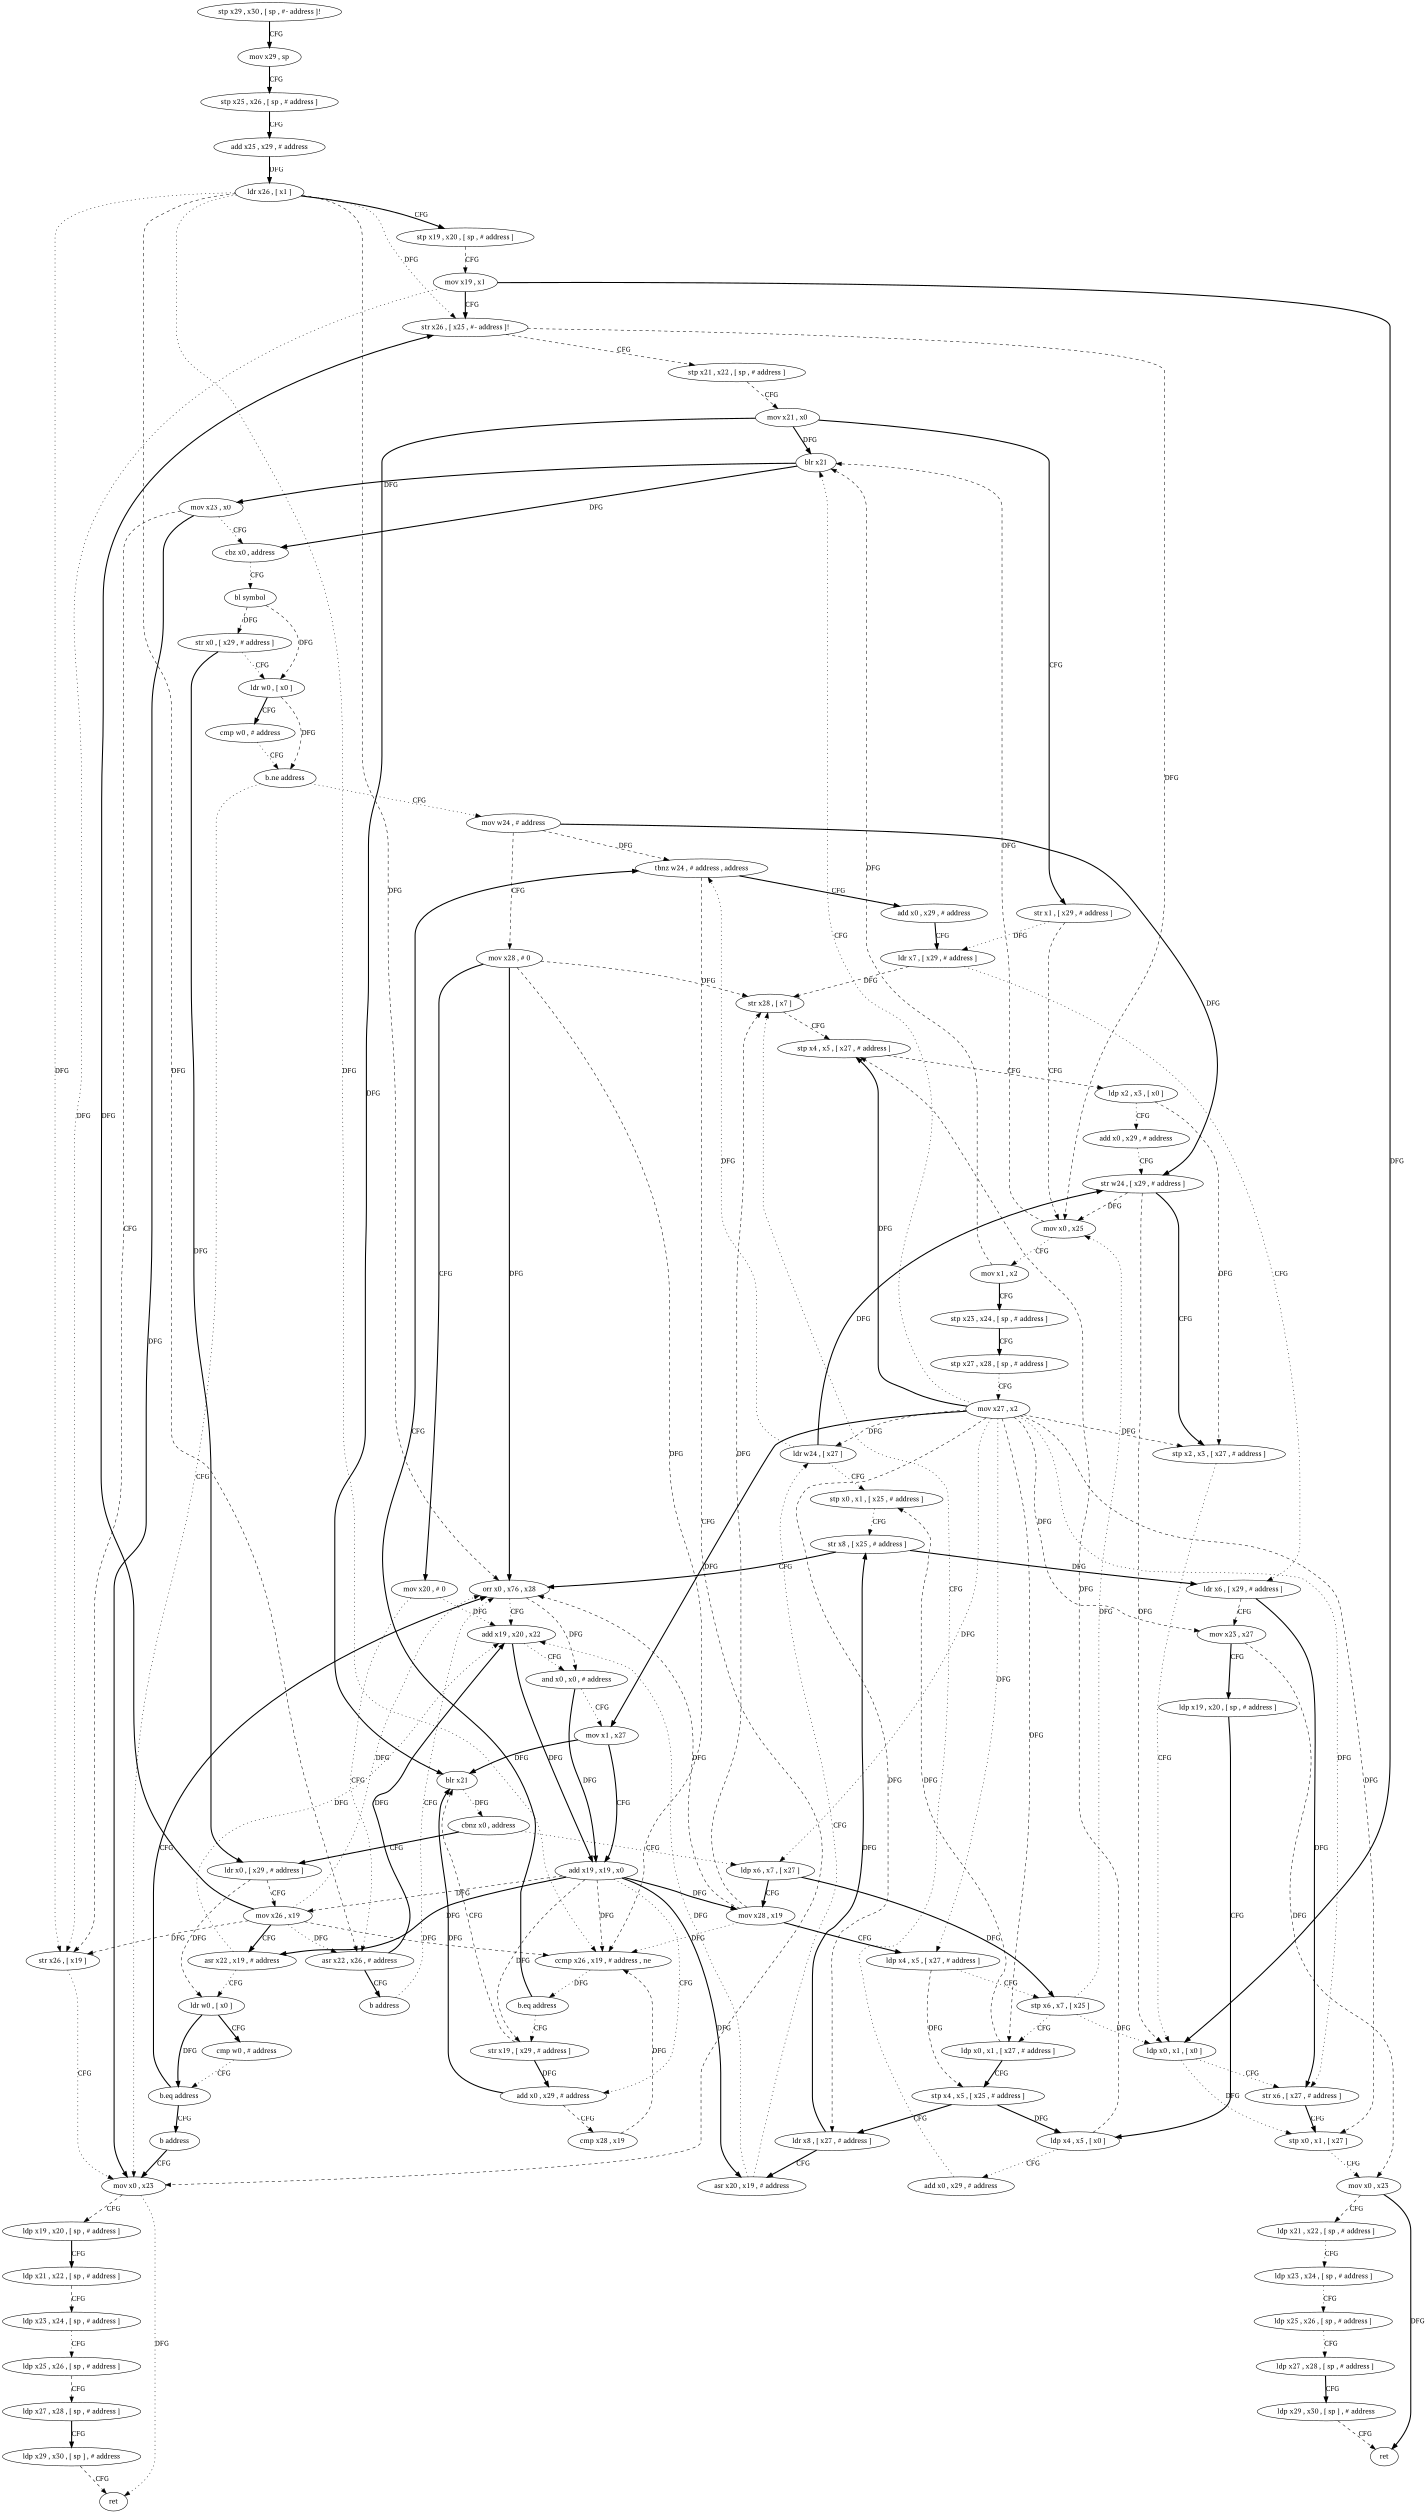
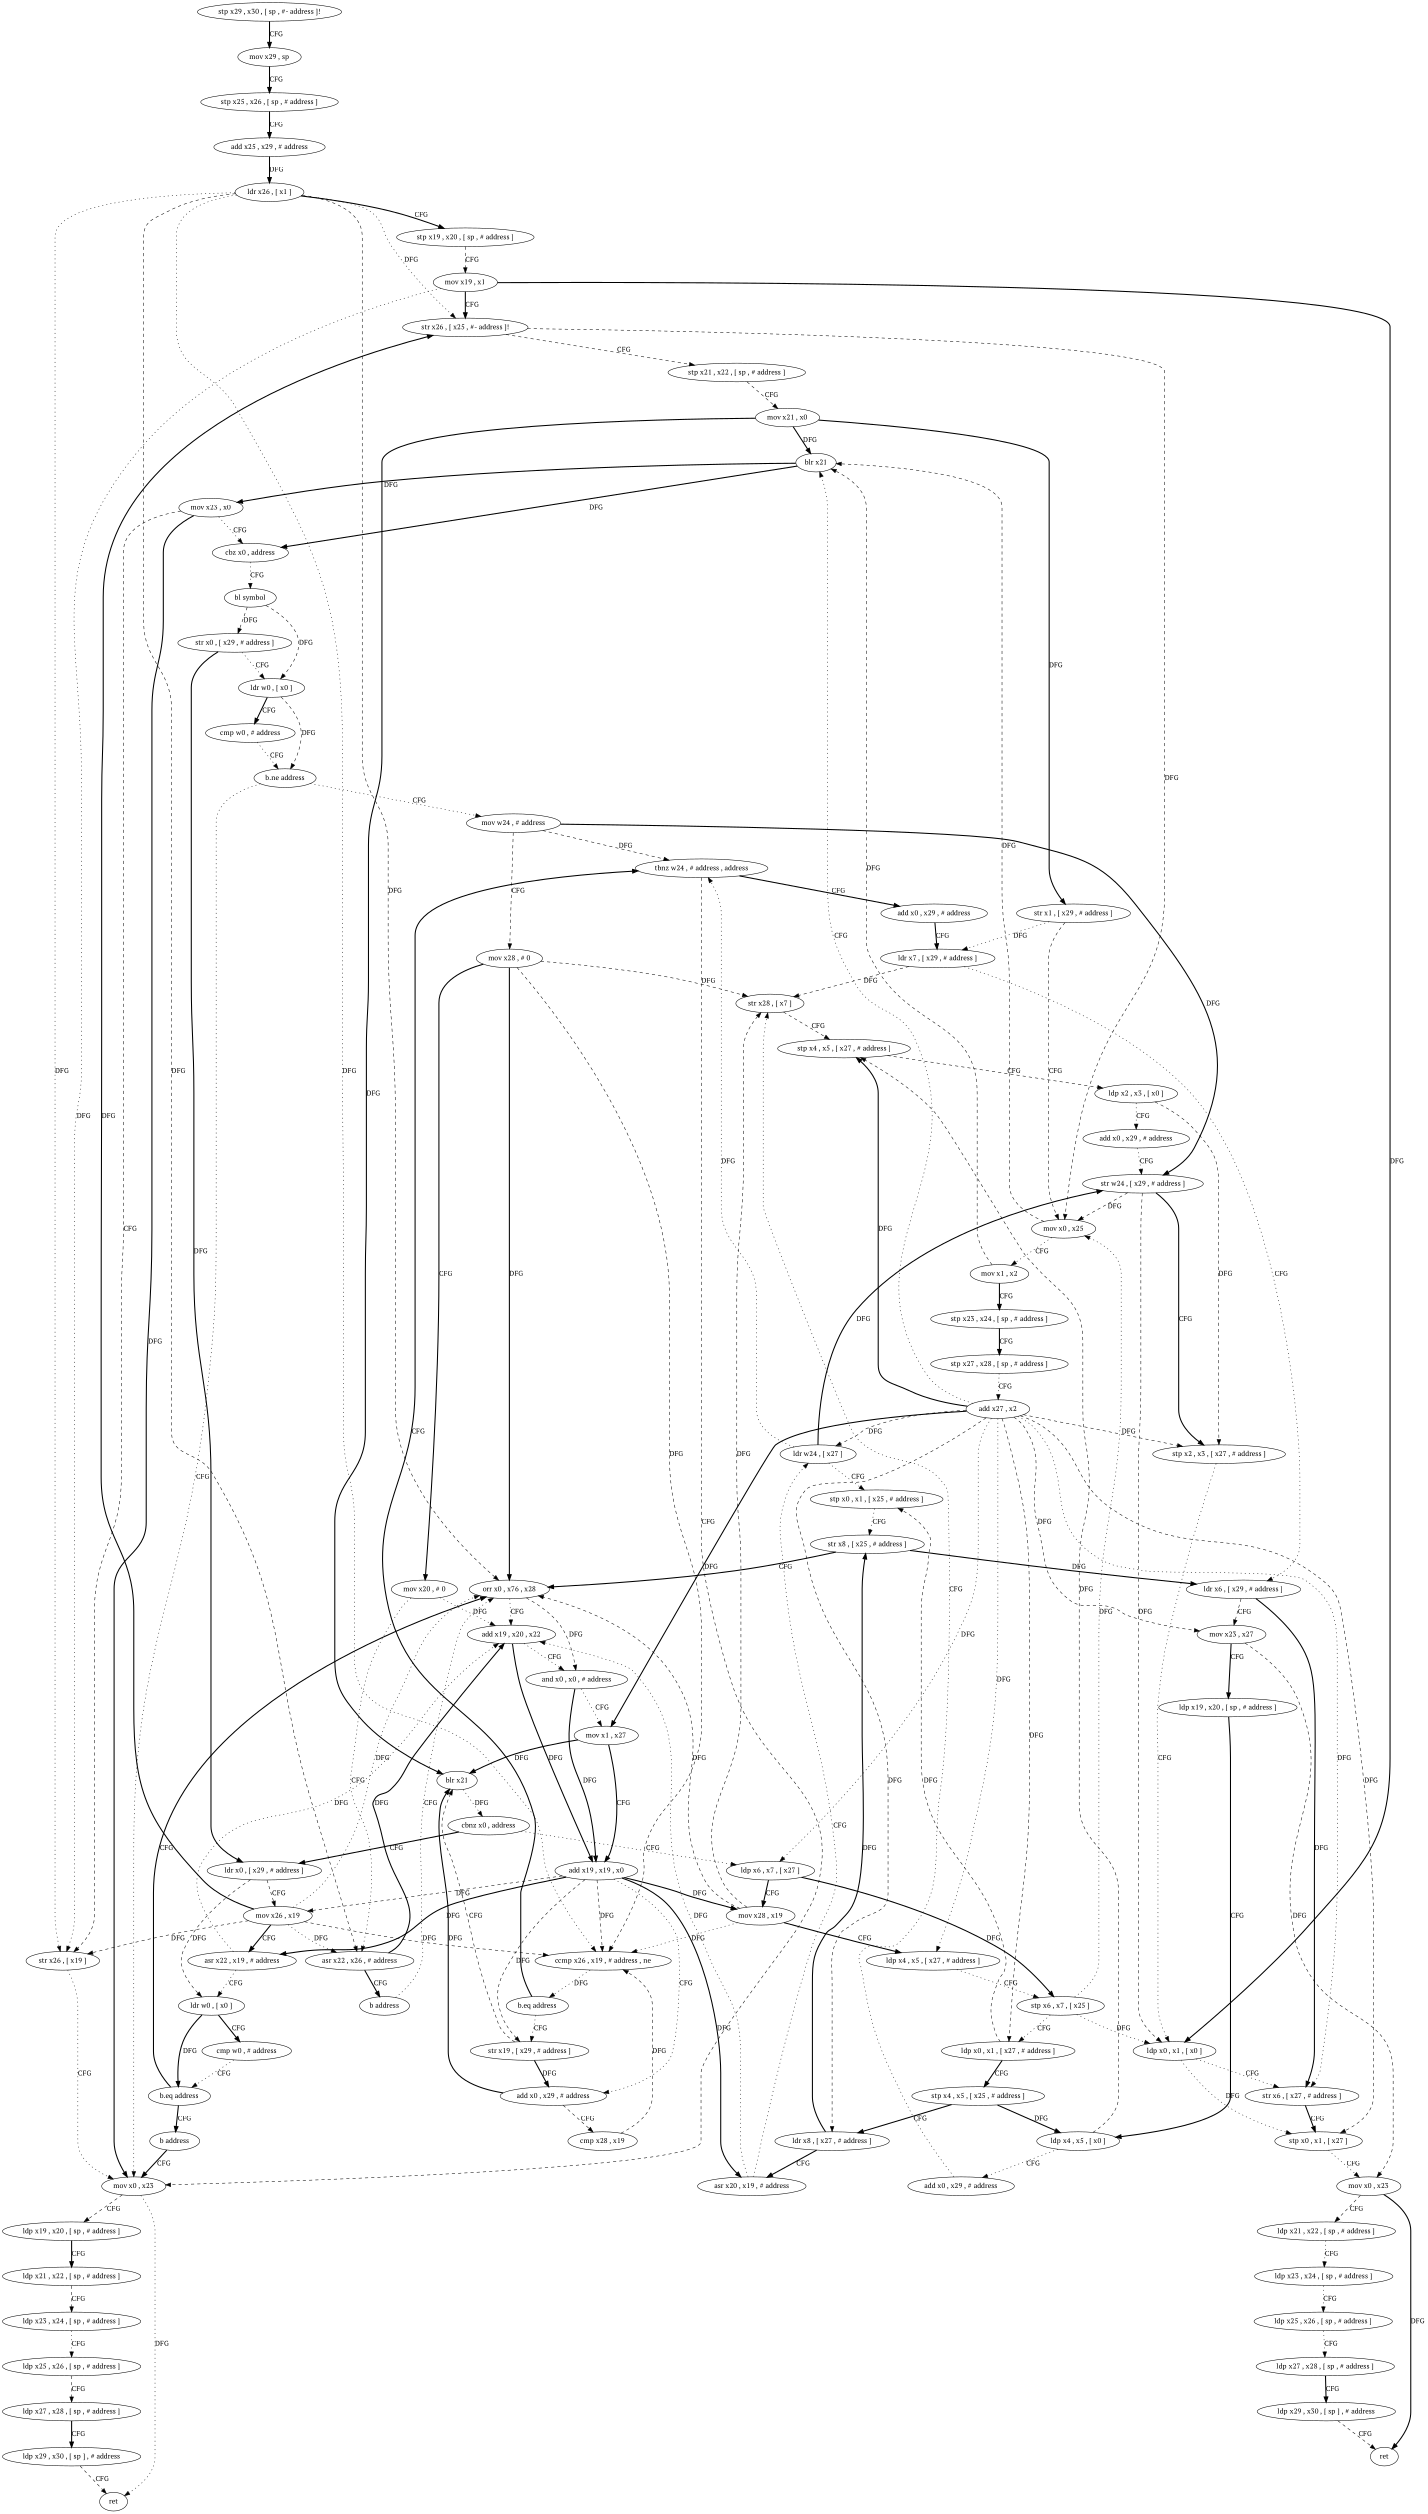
(1056, 665) -> (1056, 665)
(998, 1409) -> (998, 1409)
(929, 2032) -> none
